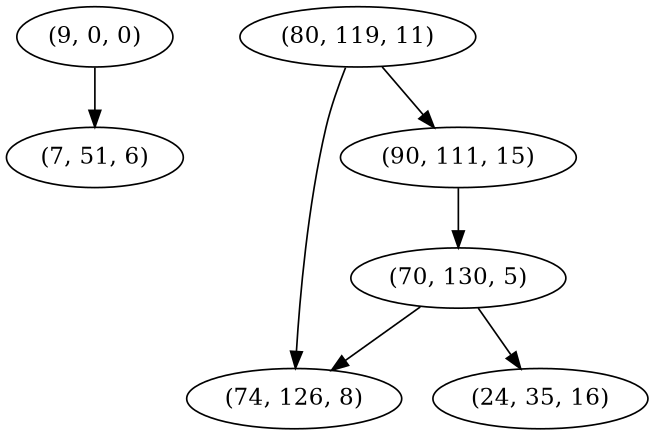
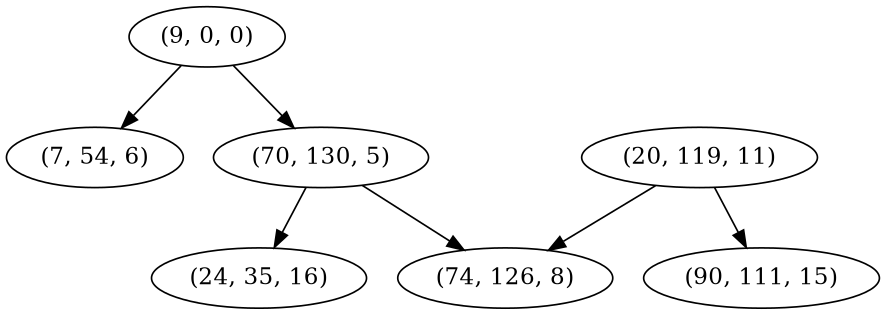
(358, 37) -> (700, 157)
(95, 157) -> (95, 157)
(458, 210) -> (258, 91)
